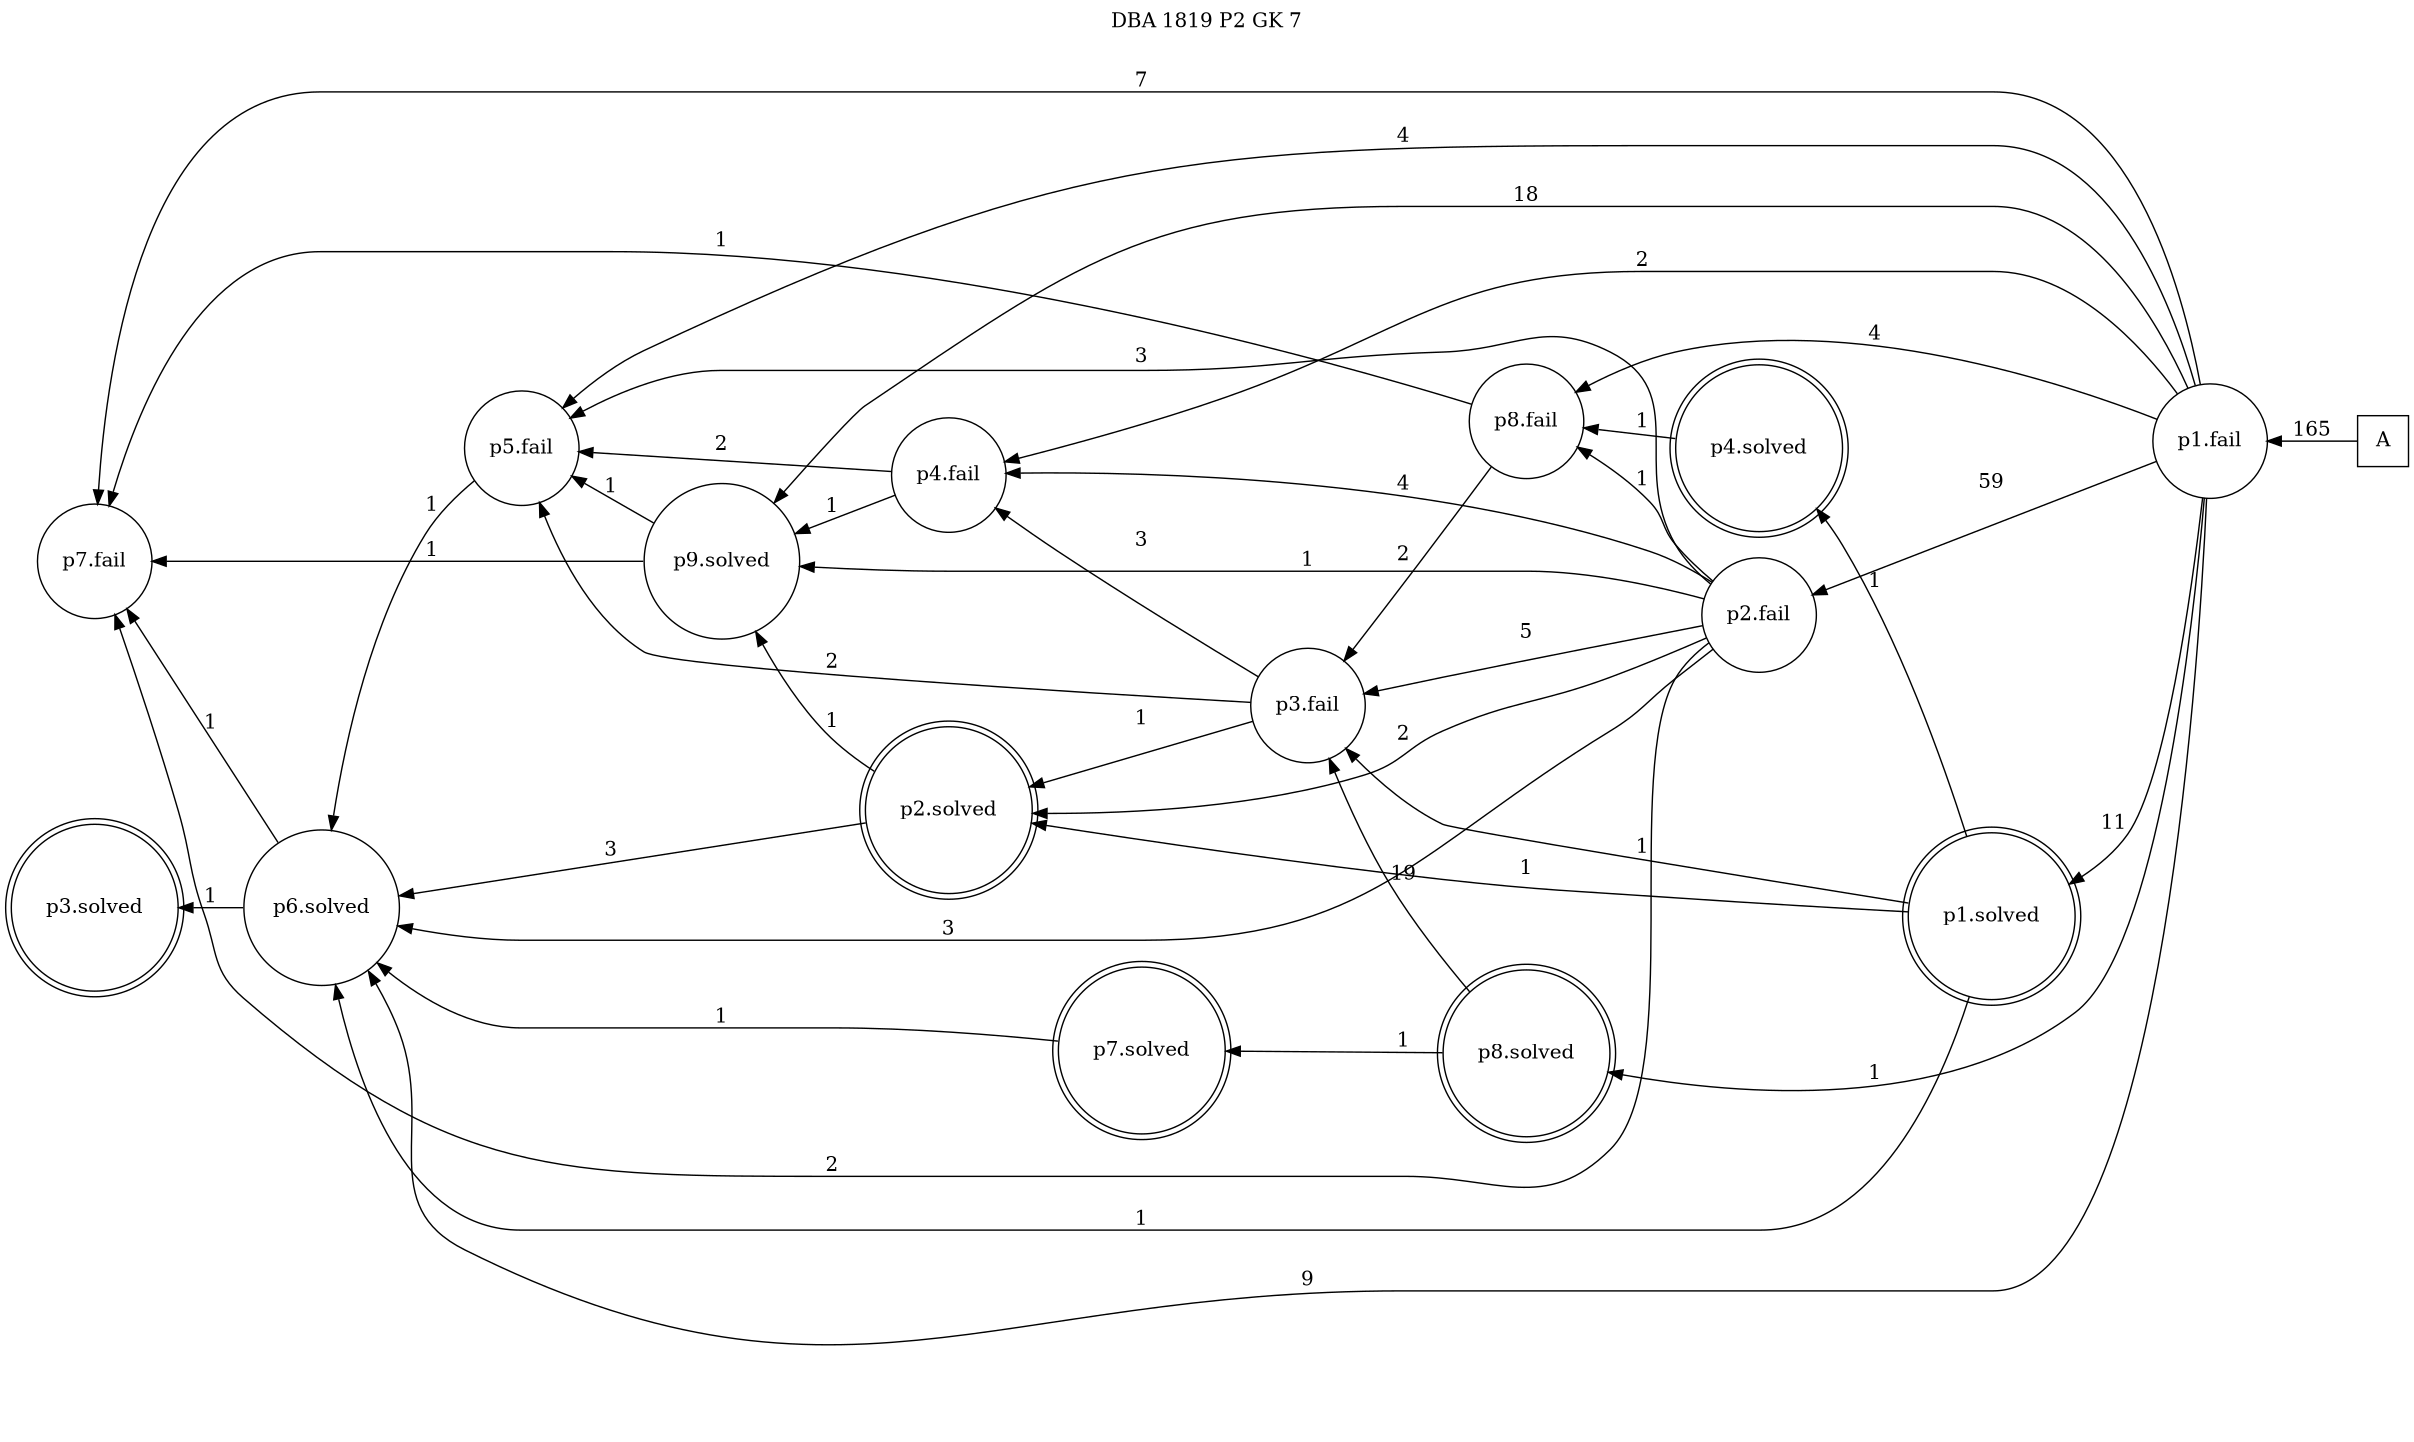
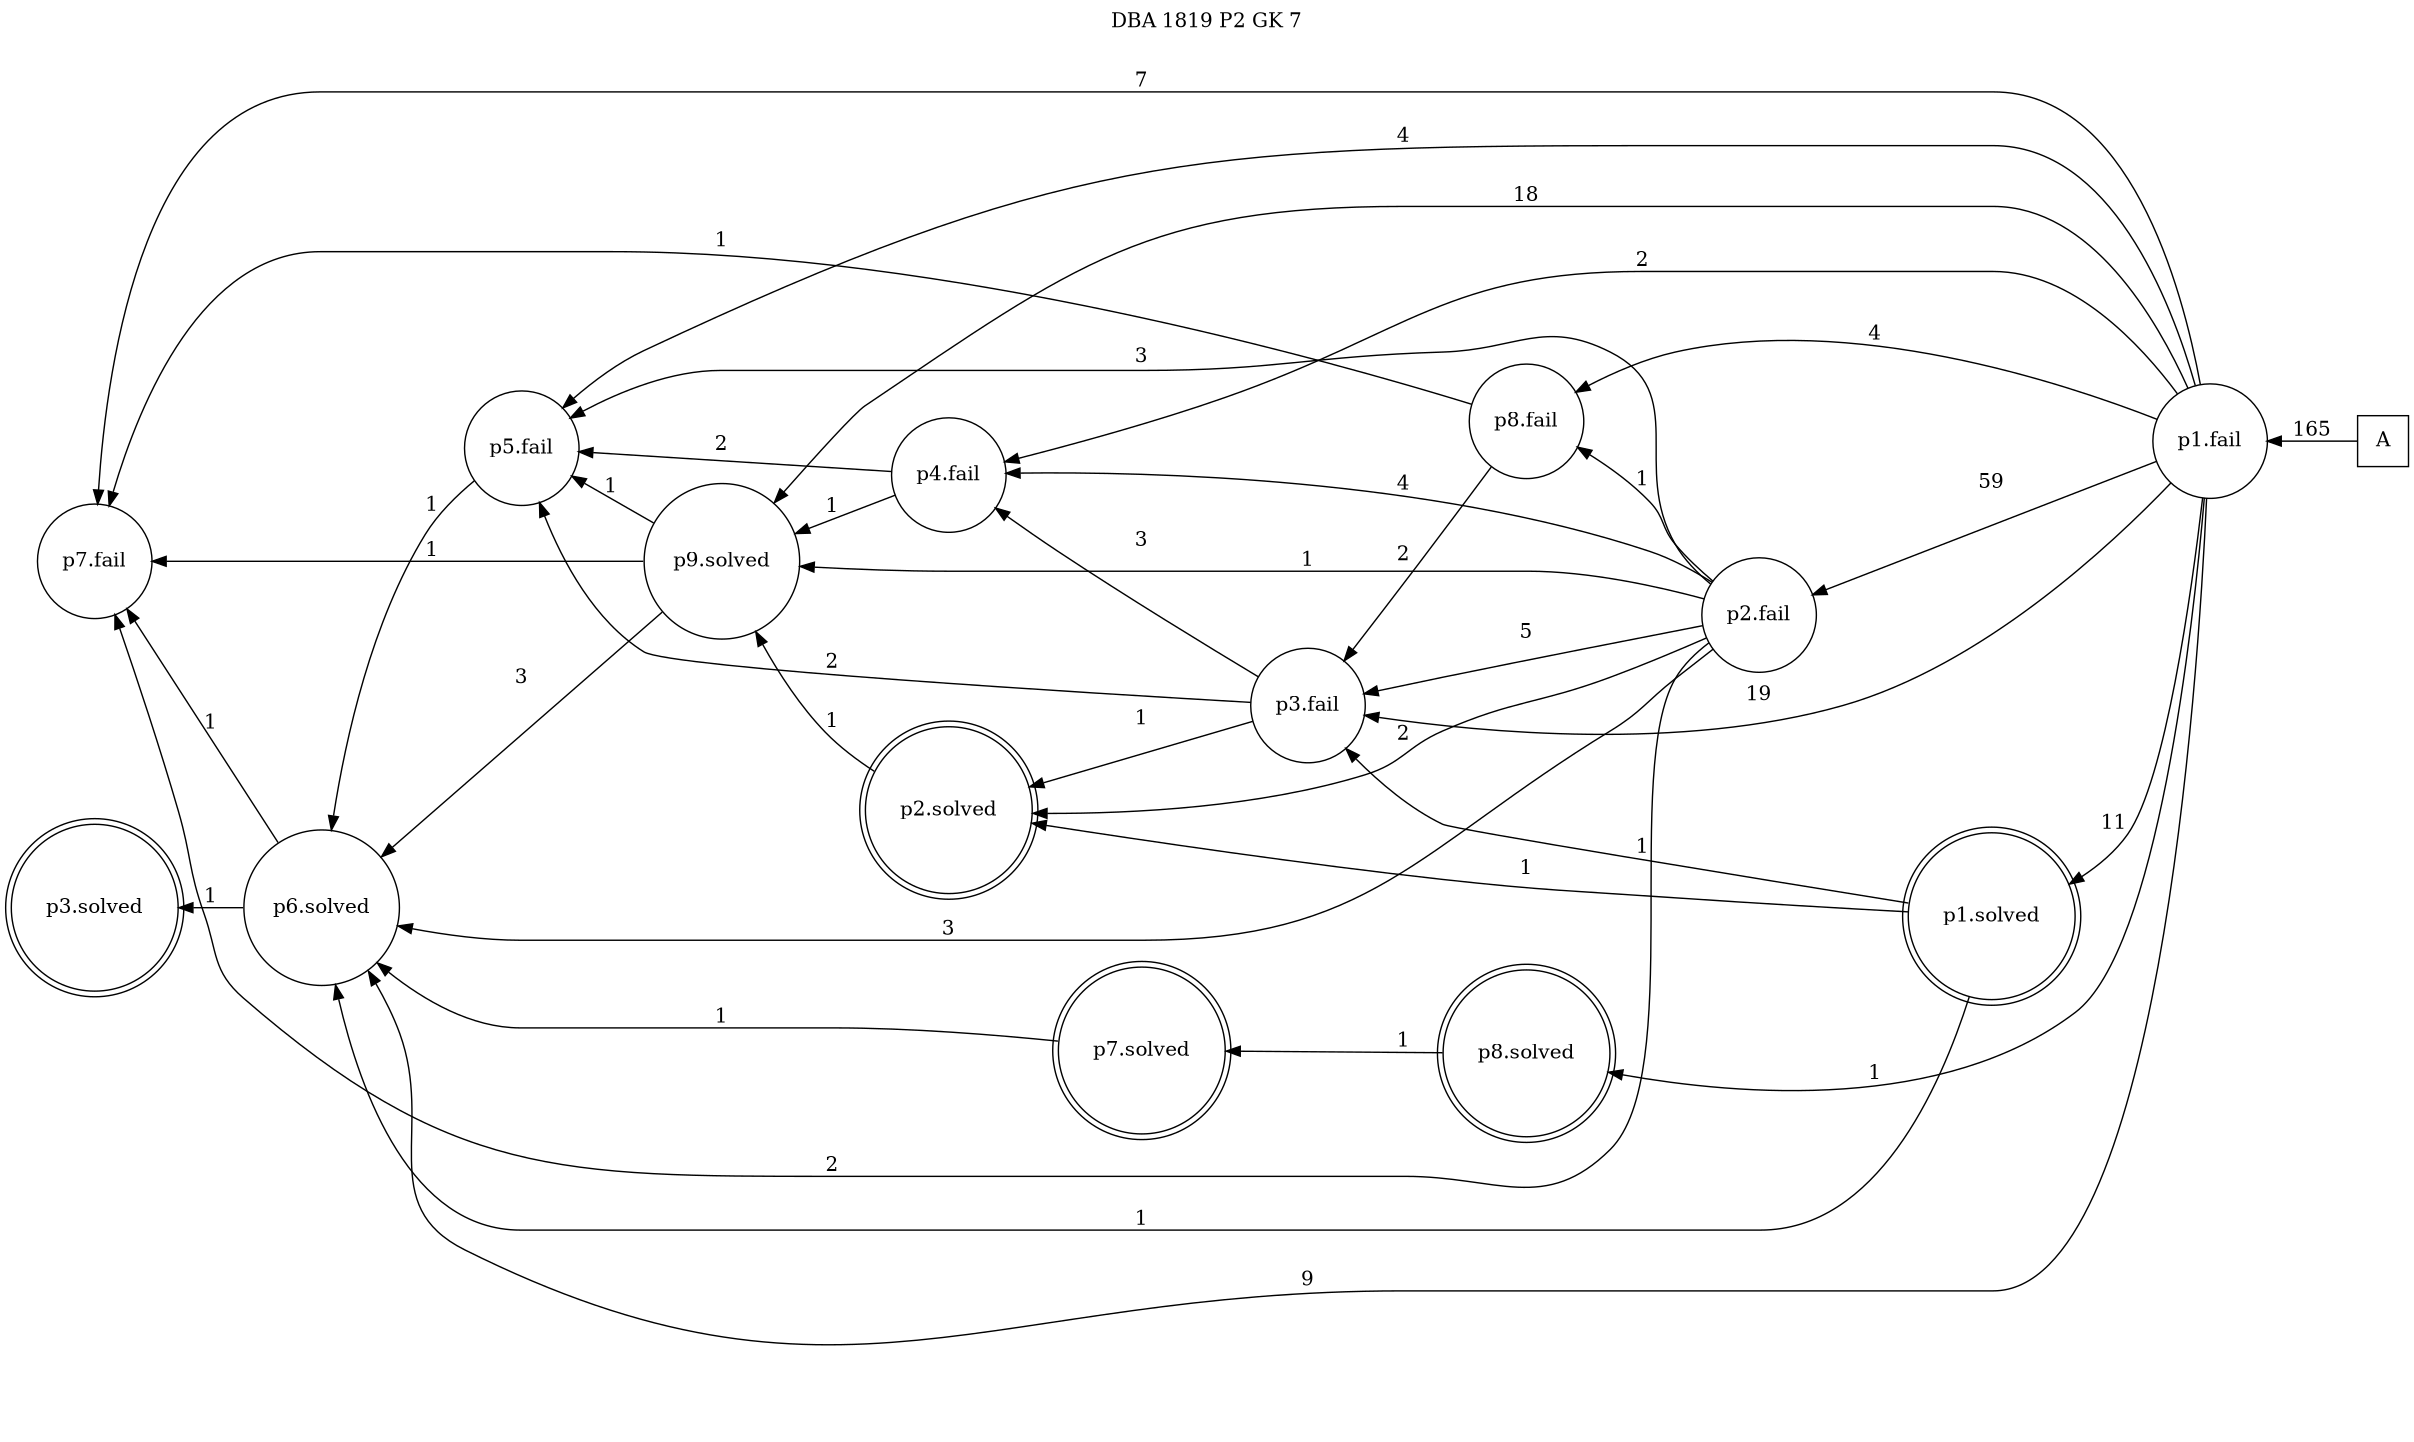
(1759, 448) -> none
(640, 858) -> (527, 730)
(1396, 894) -> (1811, 713)
